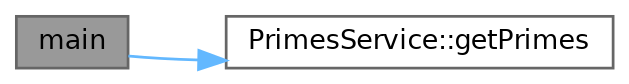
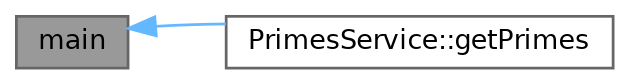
(163, 59) -> (191, 25)
